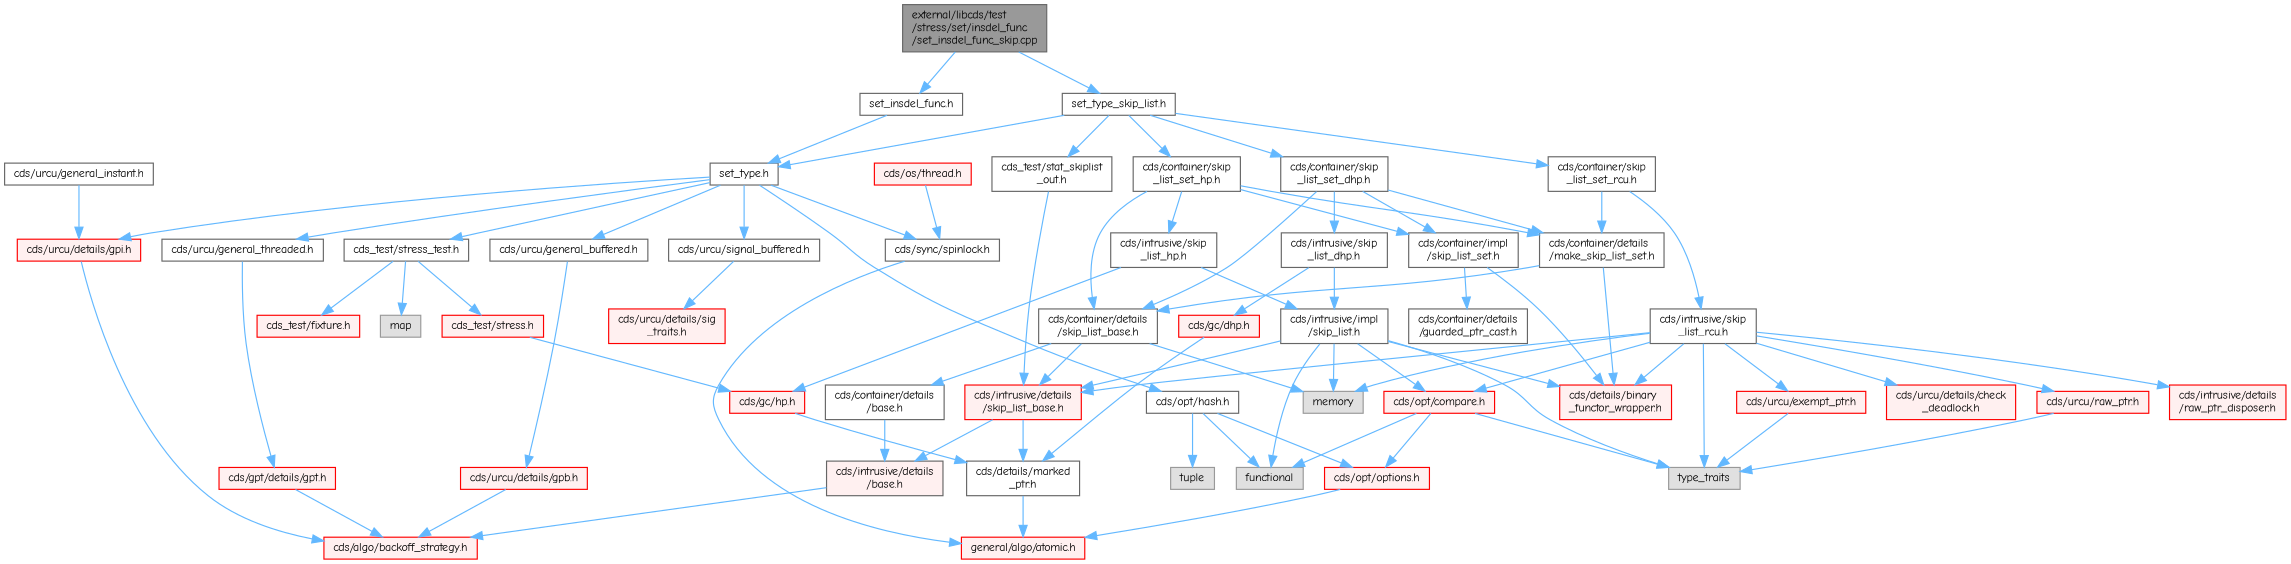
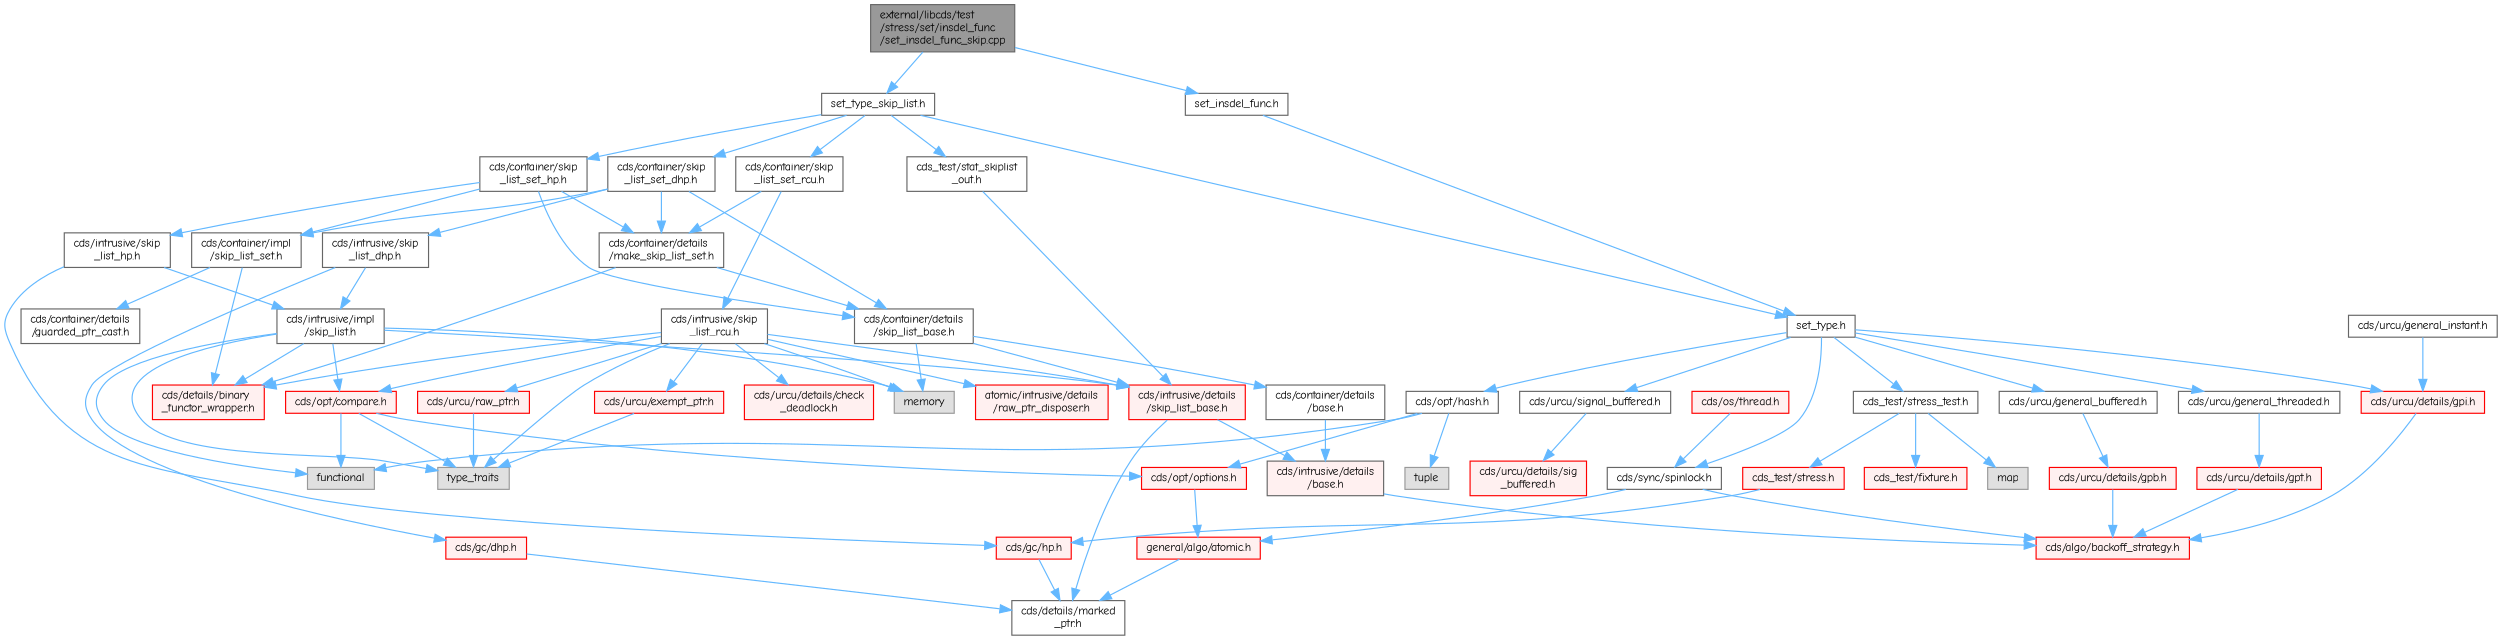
(667, 326) -> (1528, 478)
(2228, 402) -> (1042, 402)
(277, 478) -> (2259, 478)
(1023, 511) -> (1145, 577)
none -> (1863, 517)
